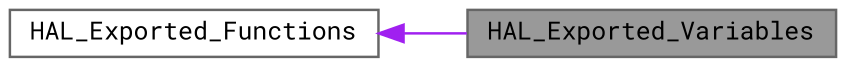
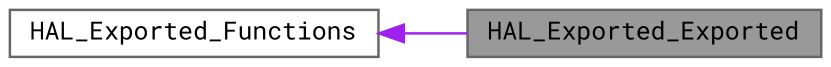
(652, 33) -> (644, 33)
